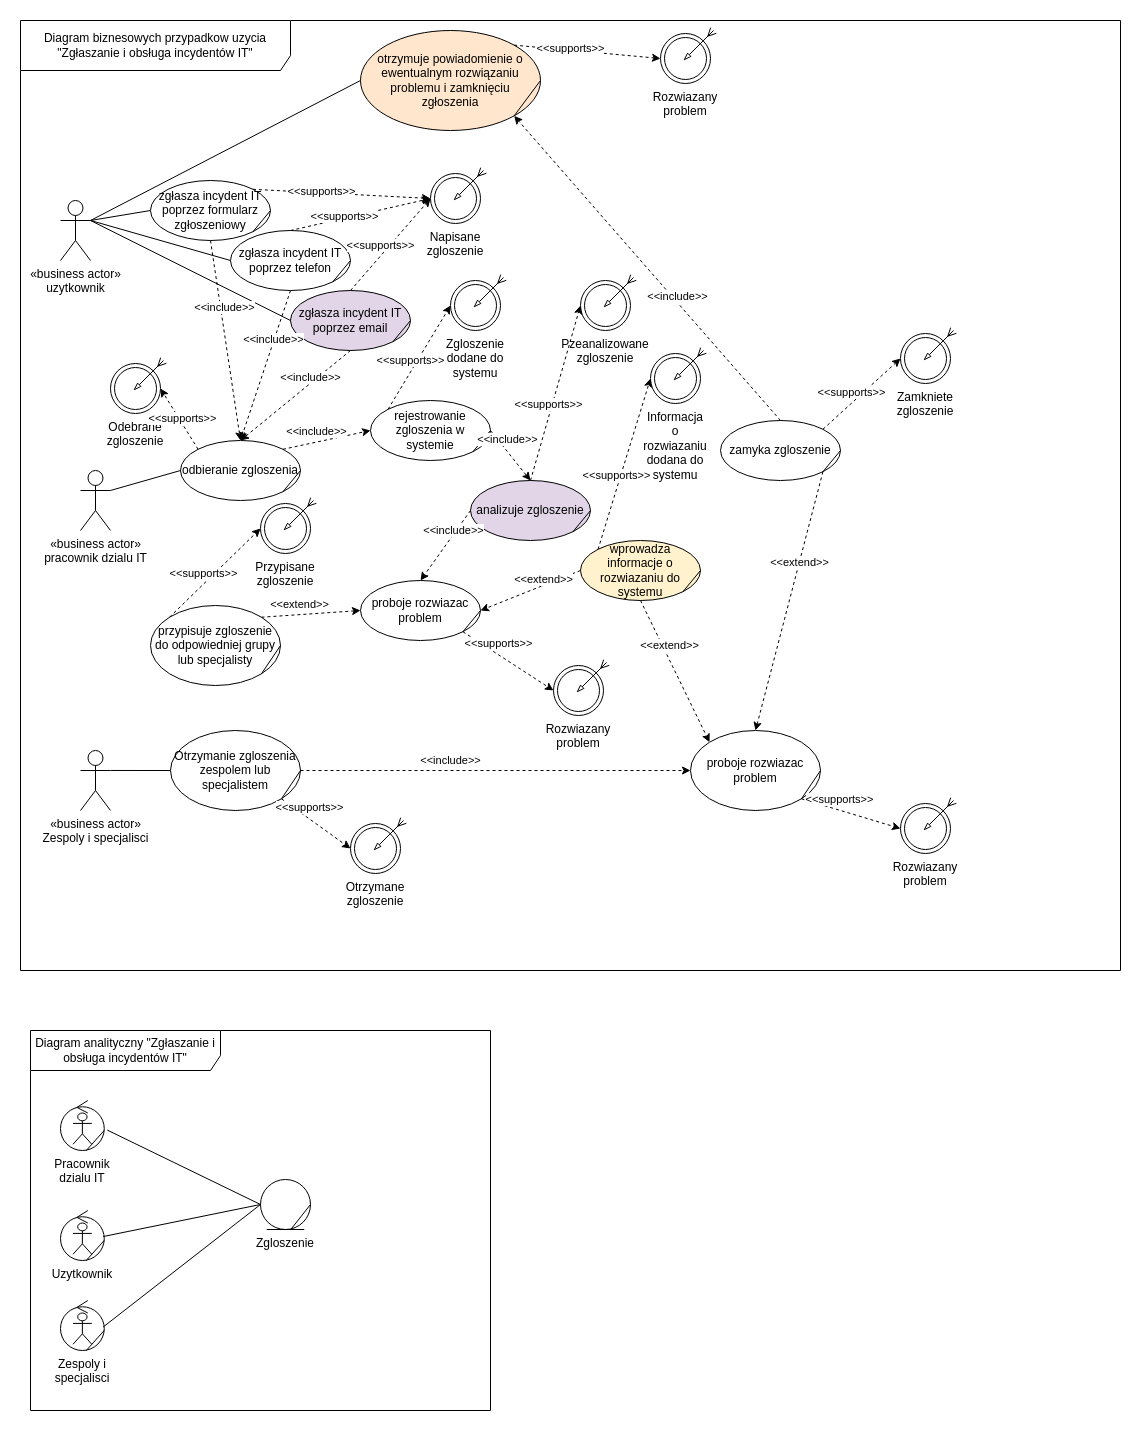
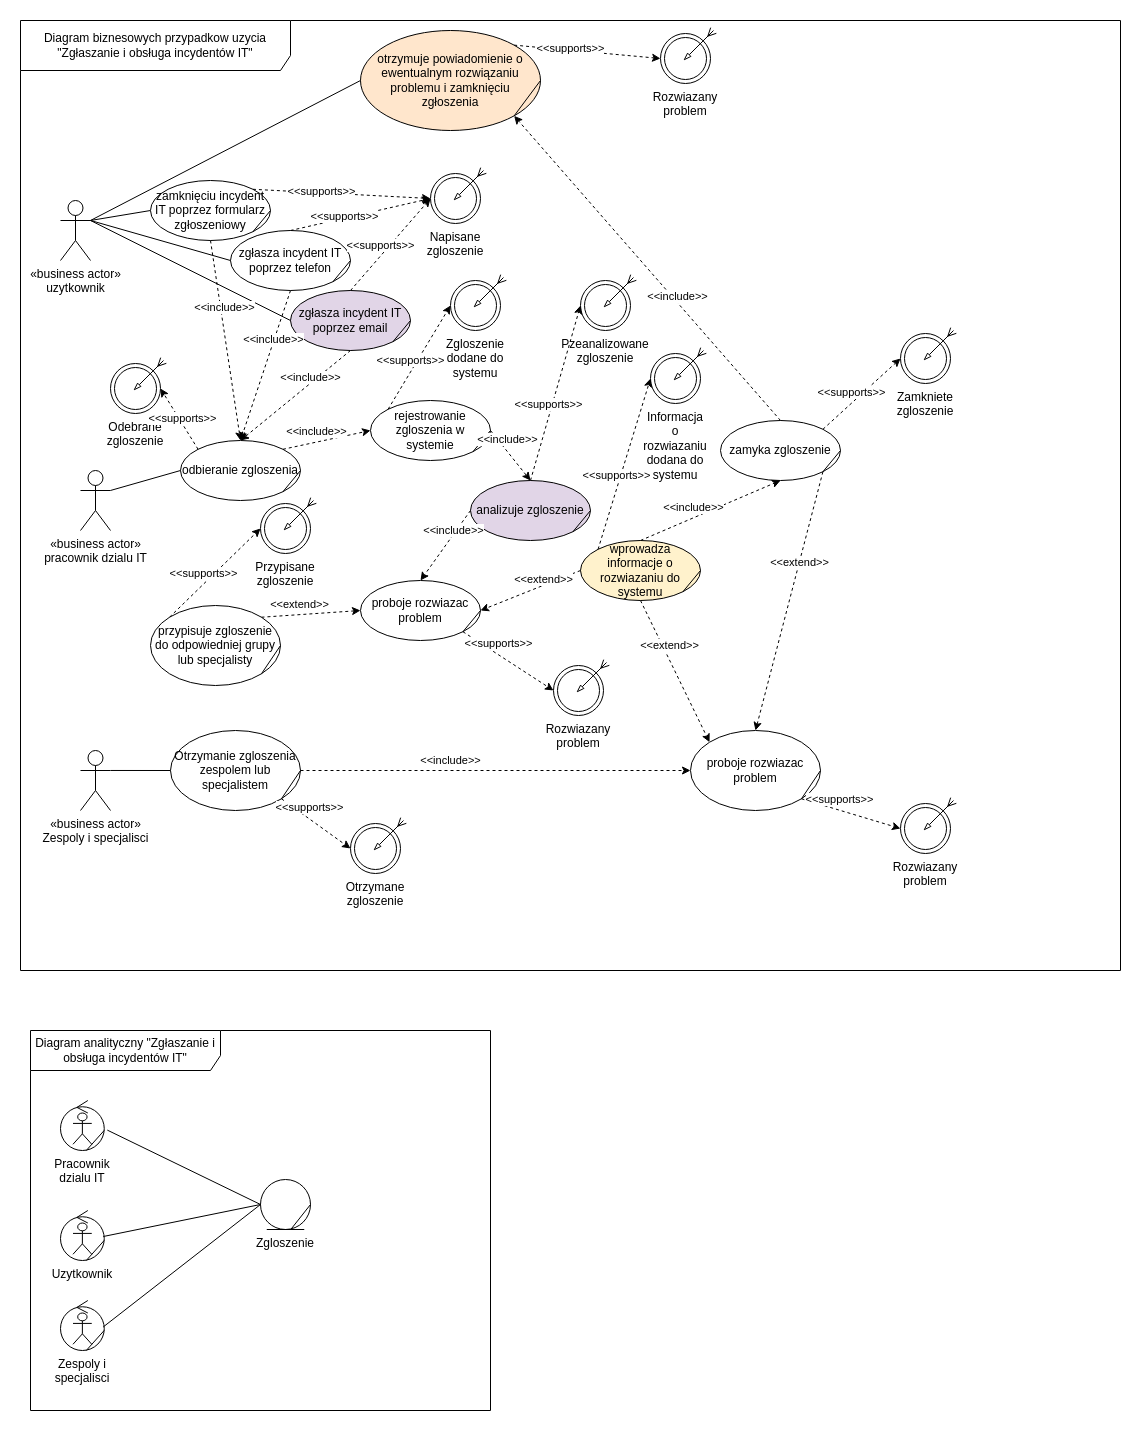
(211, 211) -> (211, 211)
none -> (707, 512)
